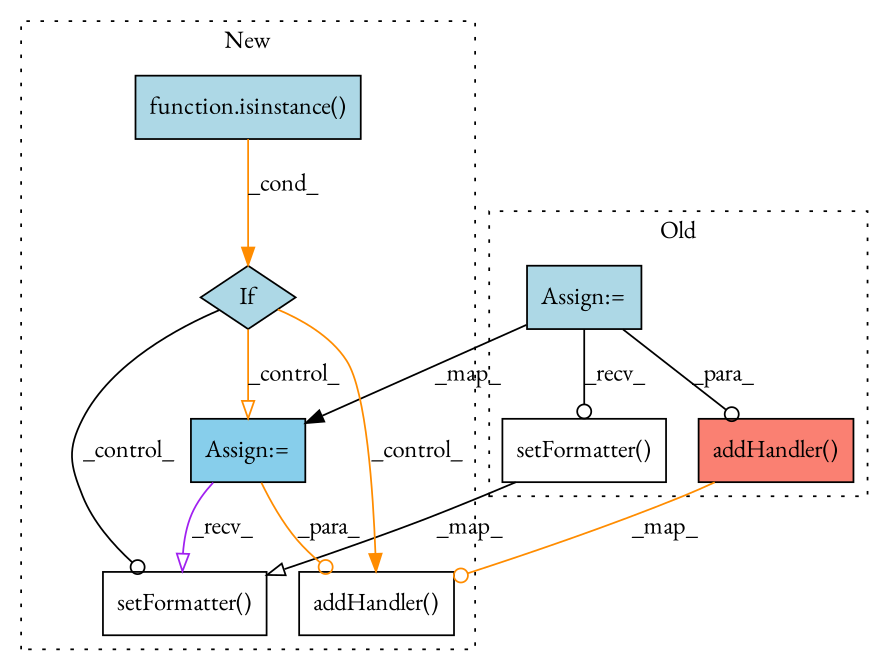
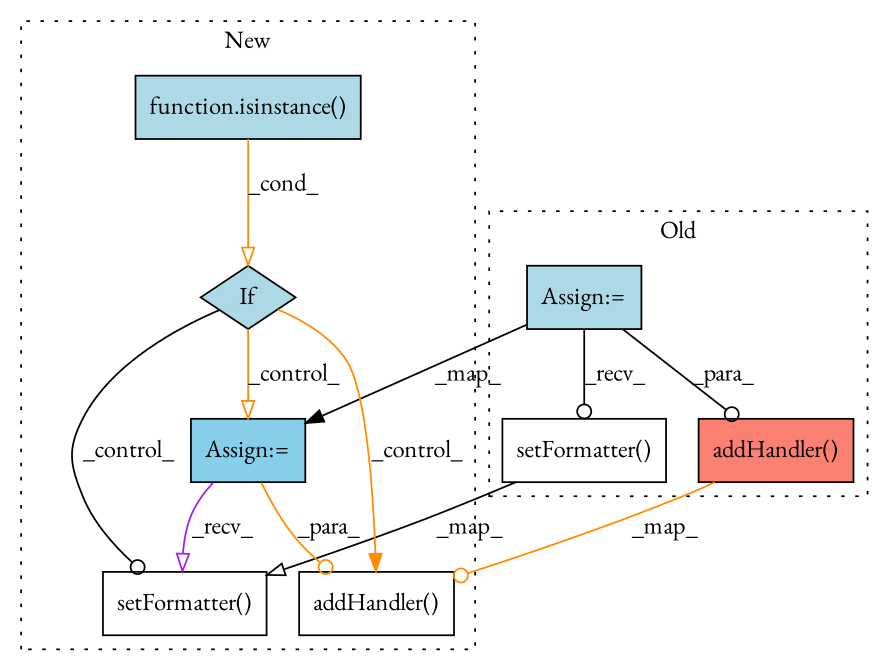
(248, 193) -> (248, 193)
